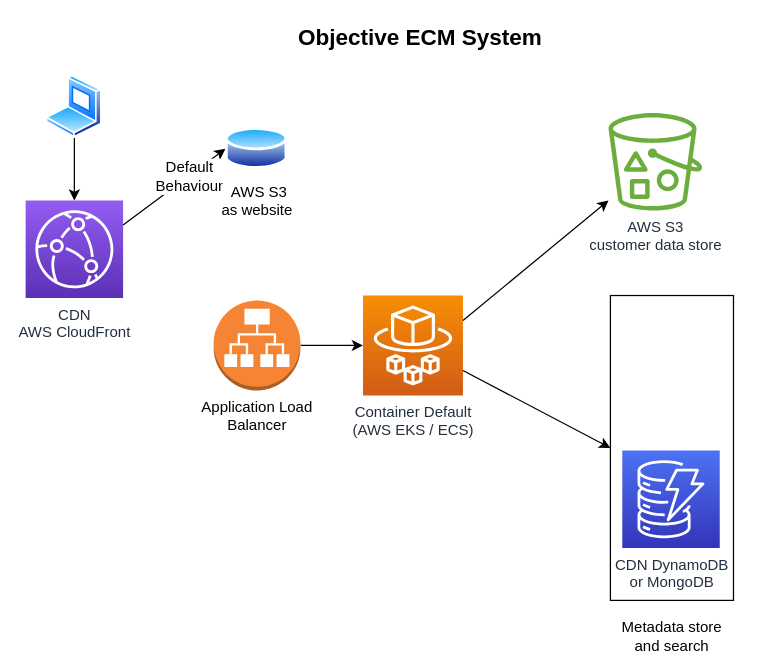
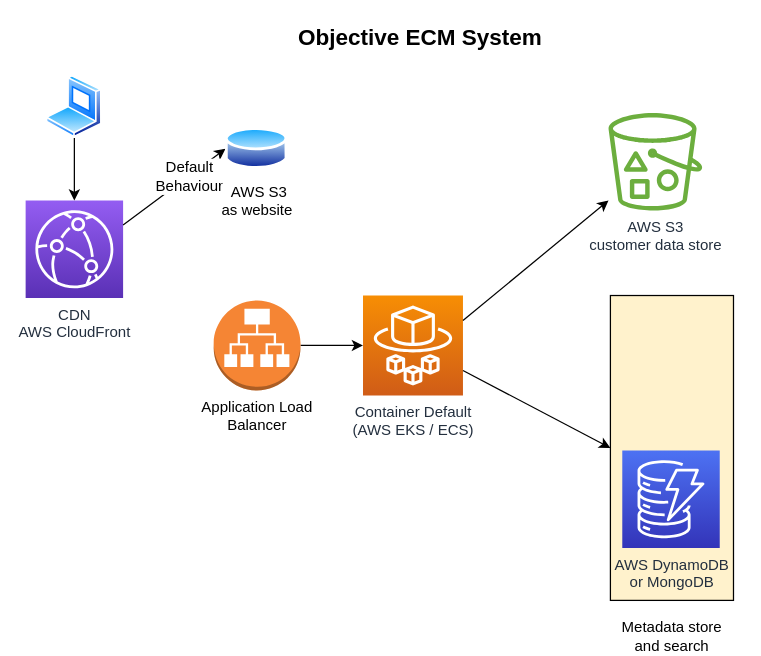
(672, 448) -> (672, 448)
(673, 575) -> (673, 575)
